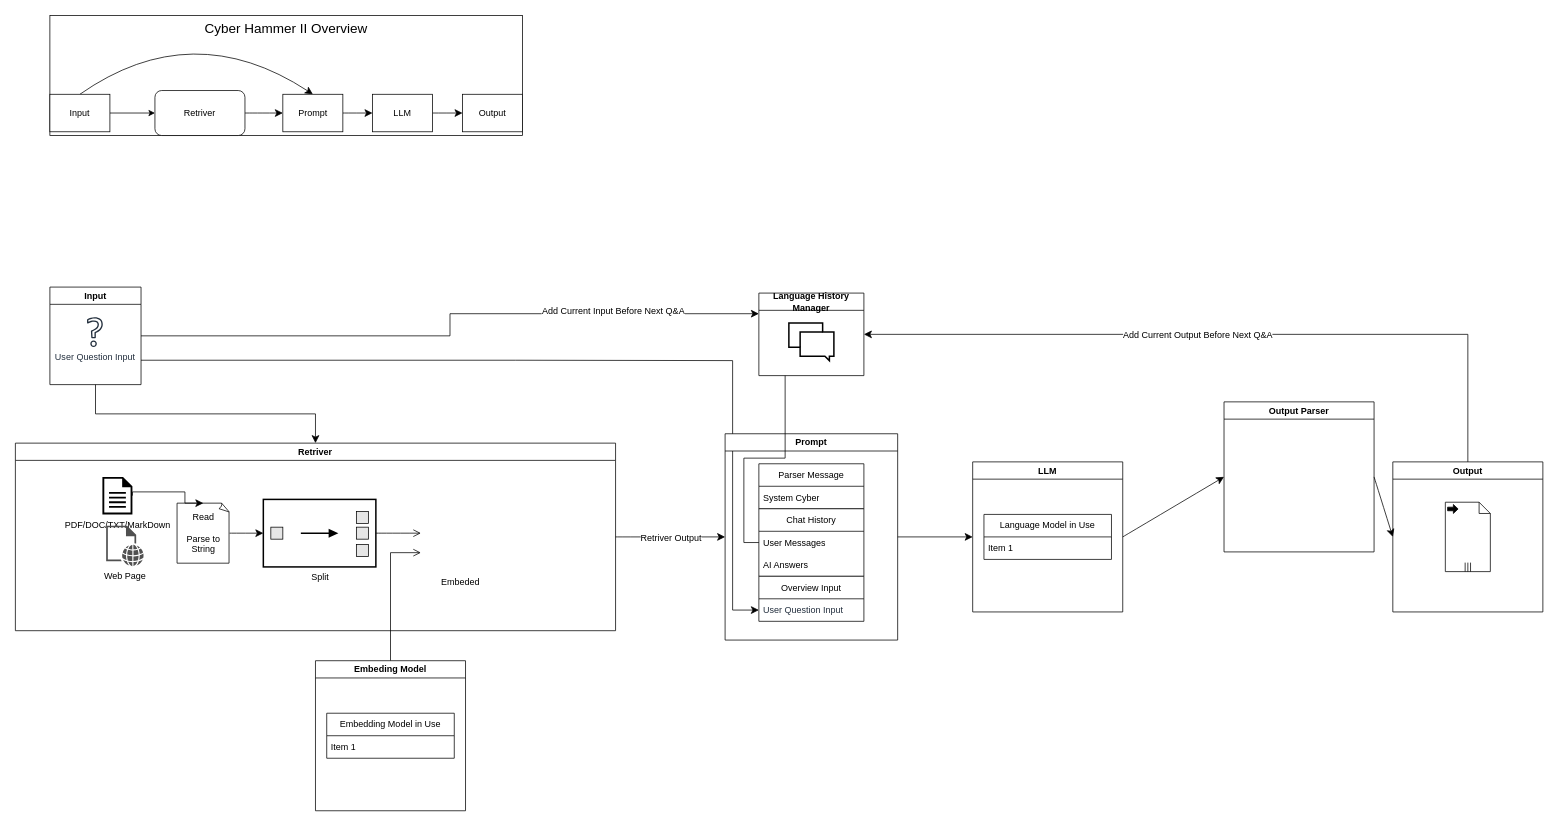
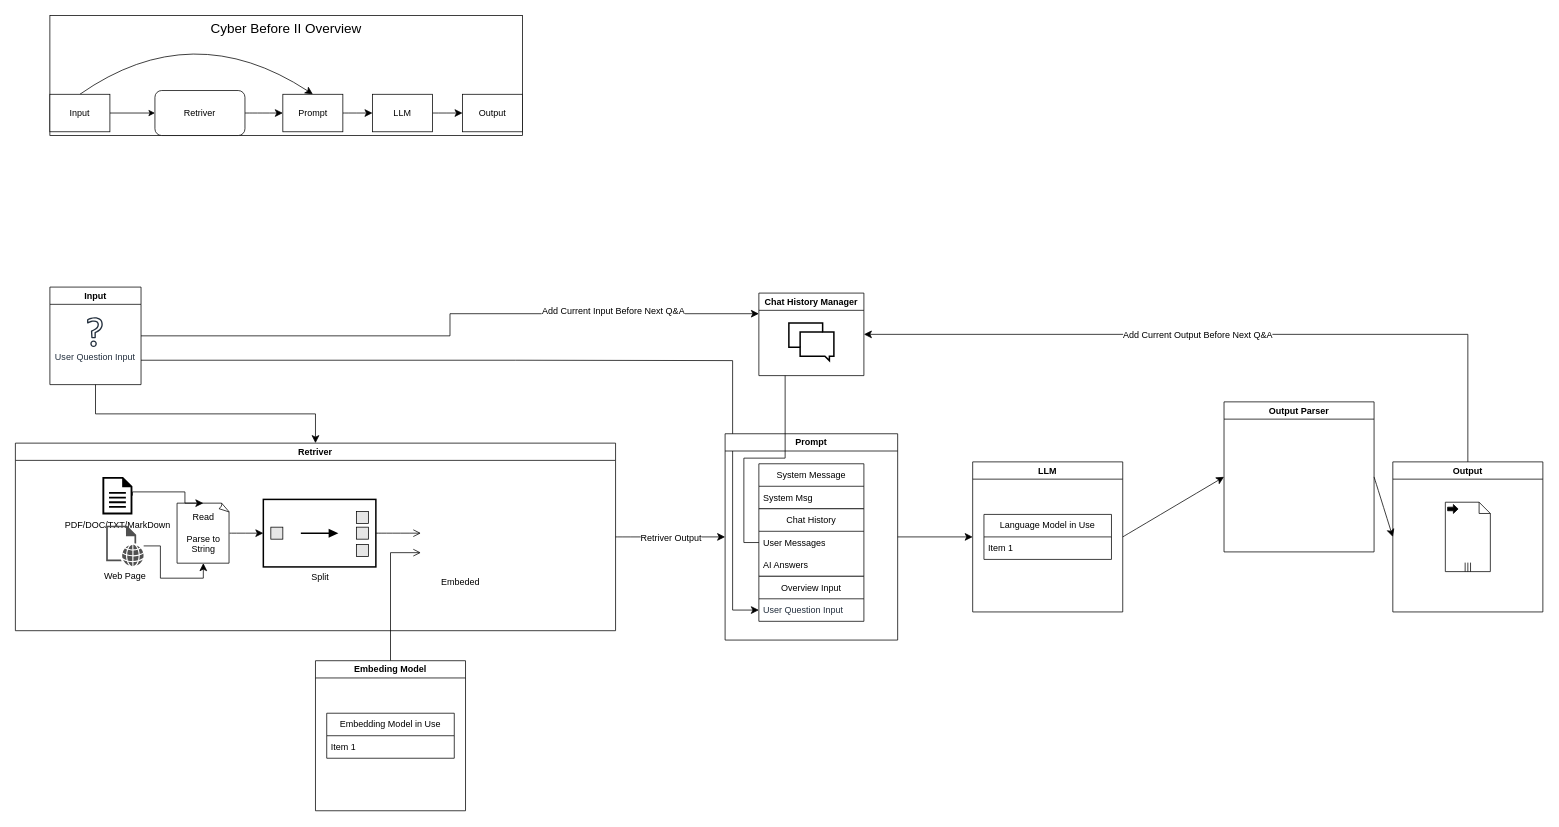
(286, 29) -> (286, 29)
(811, 302) -> (811, 302)
(811, 475) -> (811, 475)
(792, 498) -> (787, 498)
none -> (169, 578)
